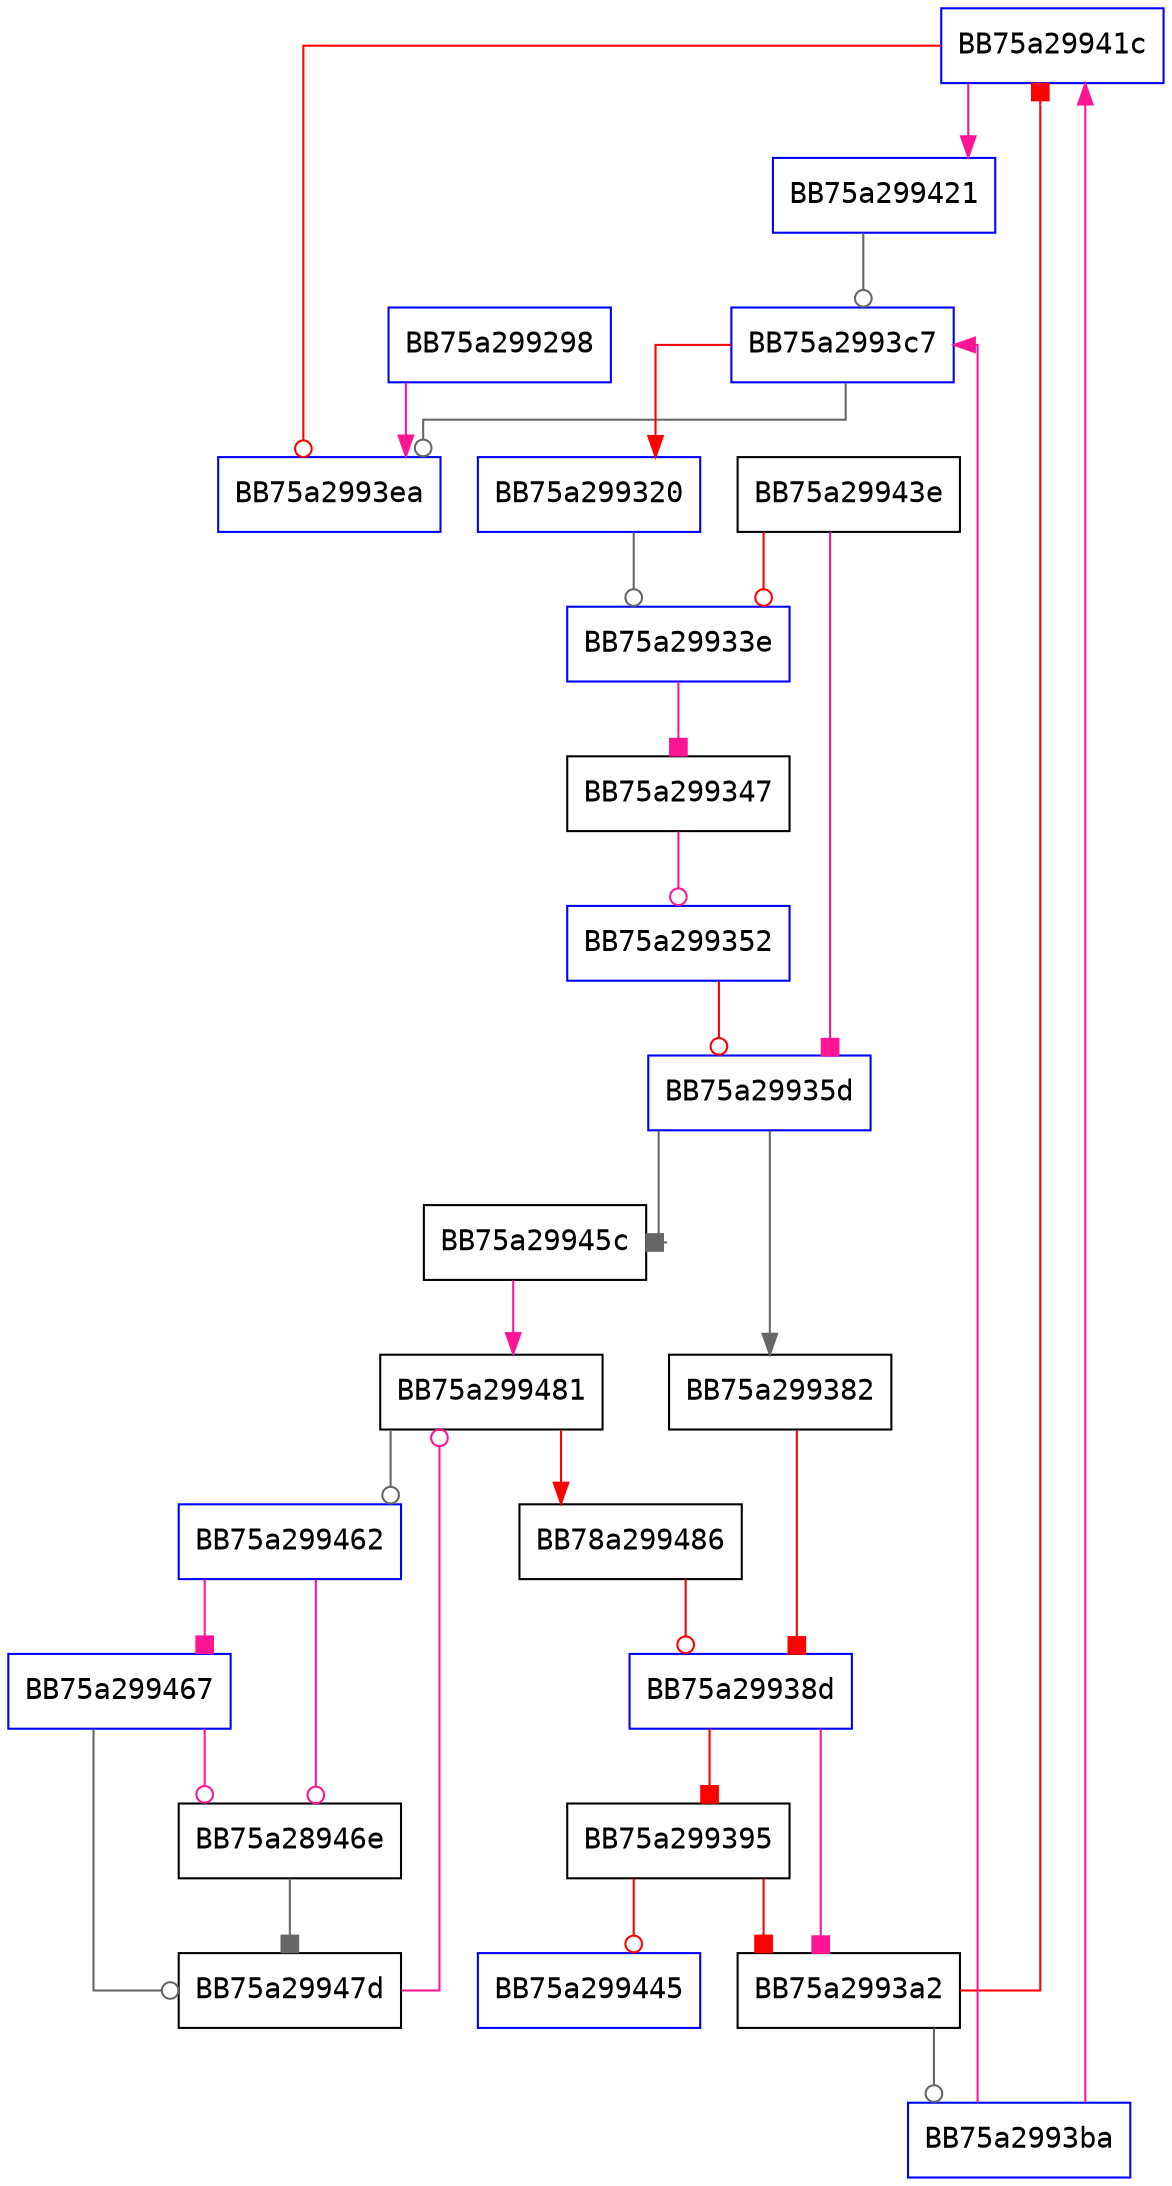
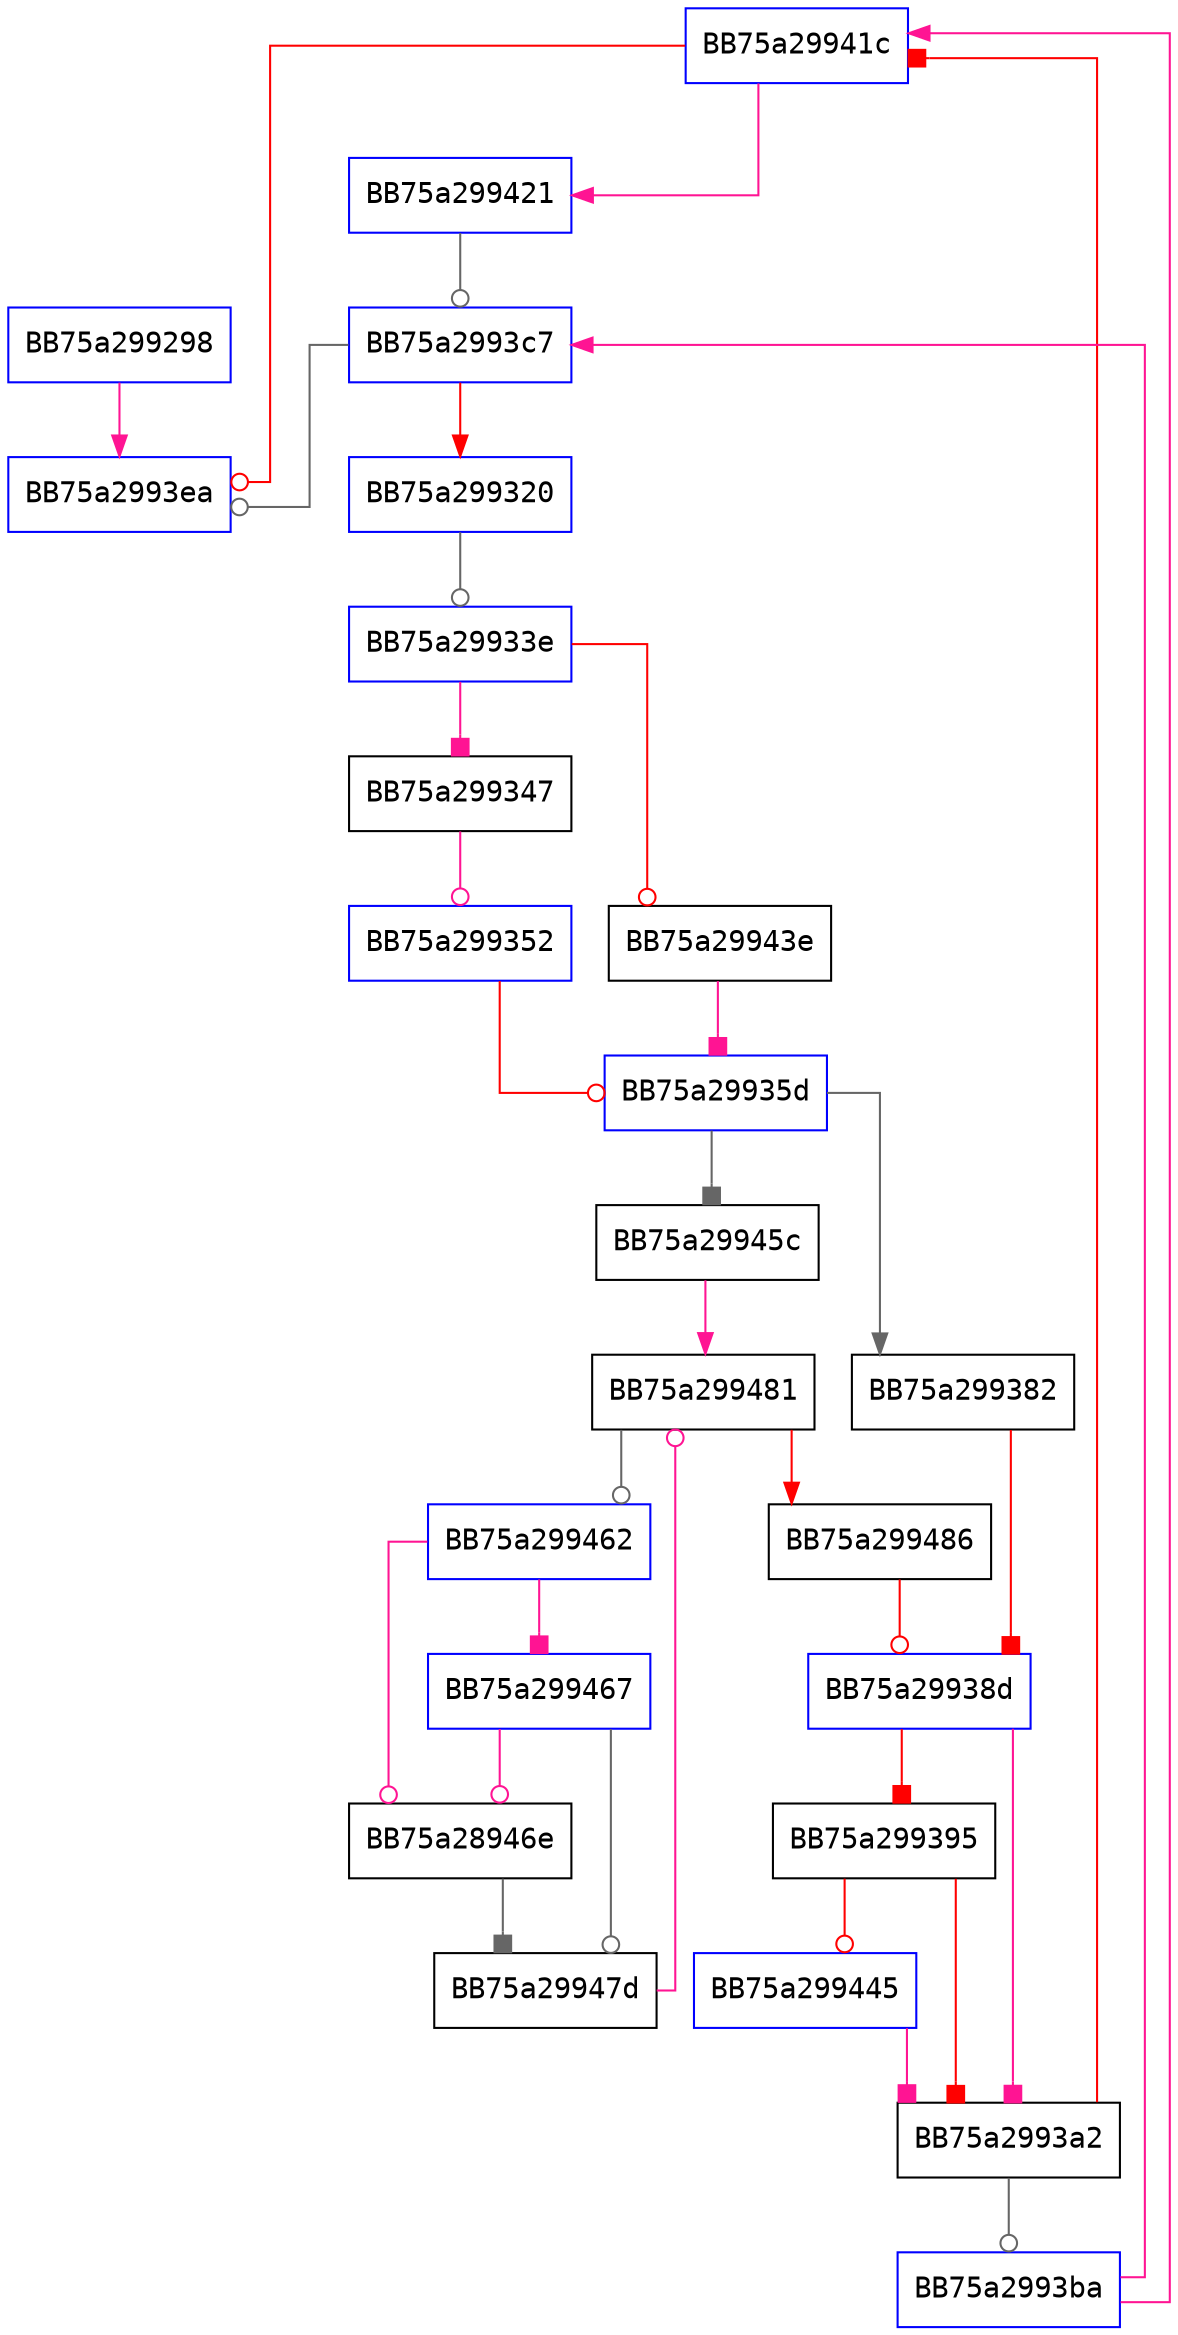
(764, 561) -> (647, 729)
(631, 1542) -> (880, 1542)
none -> (907, 2055)
